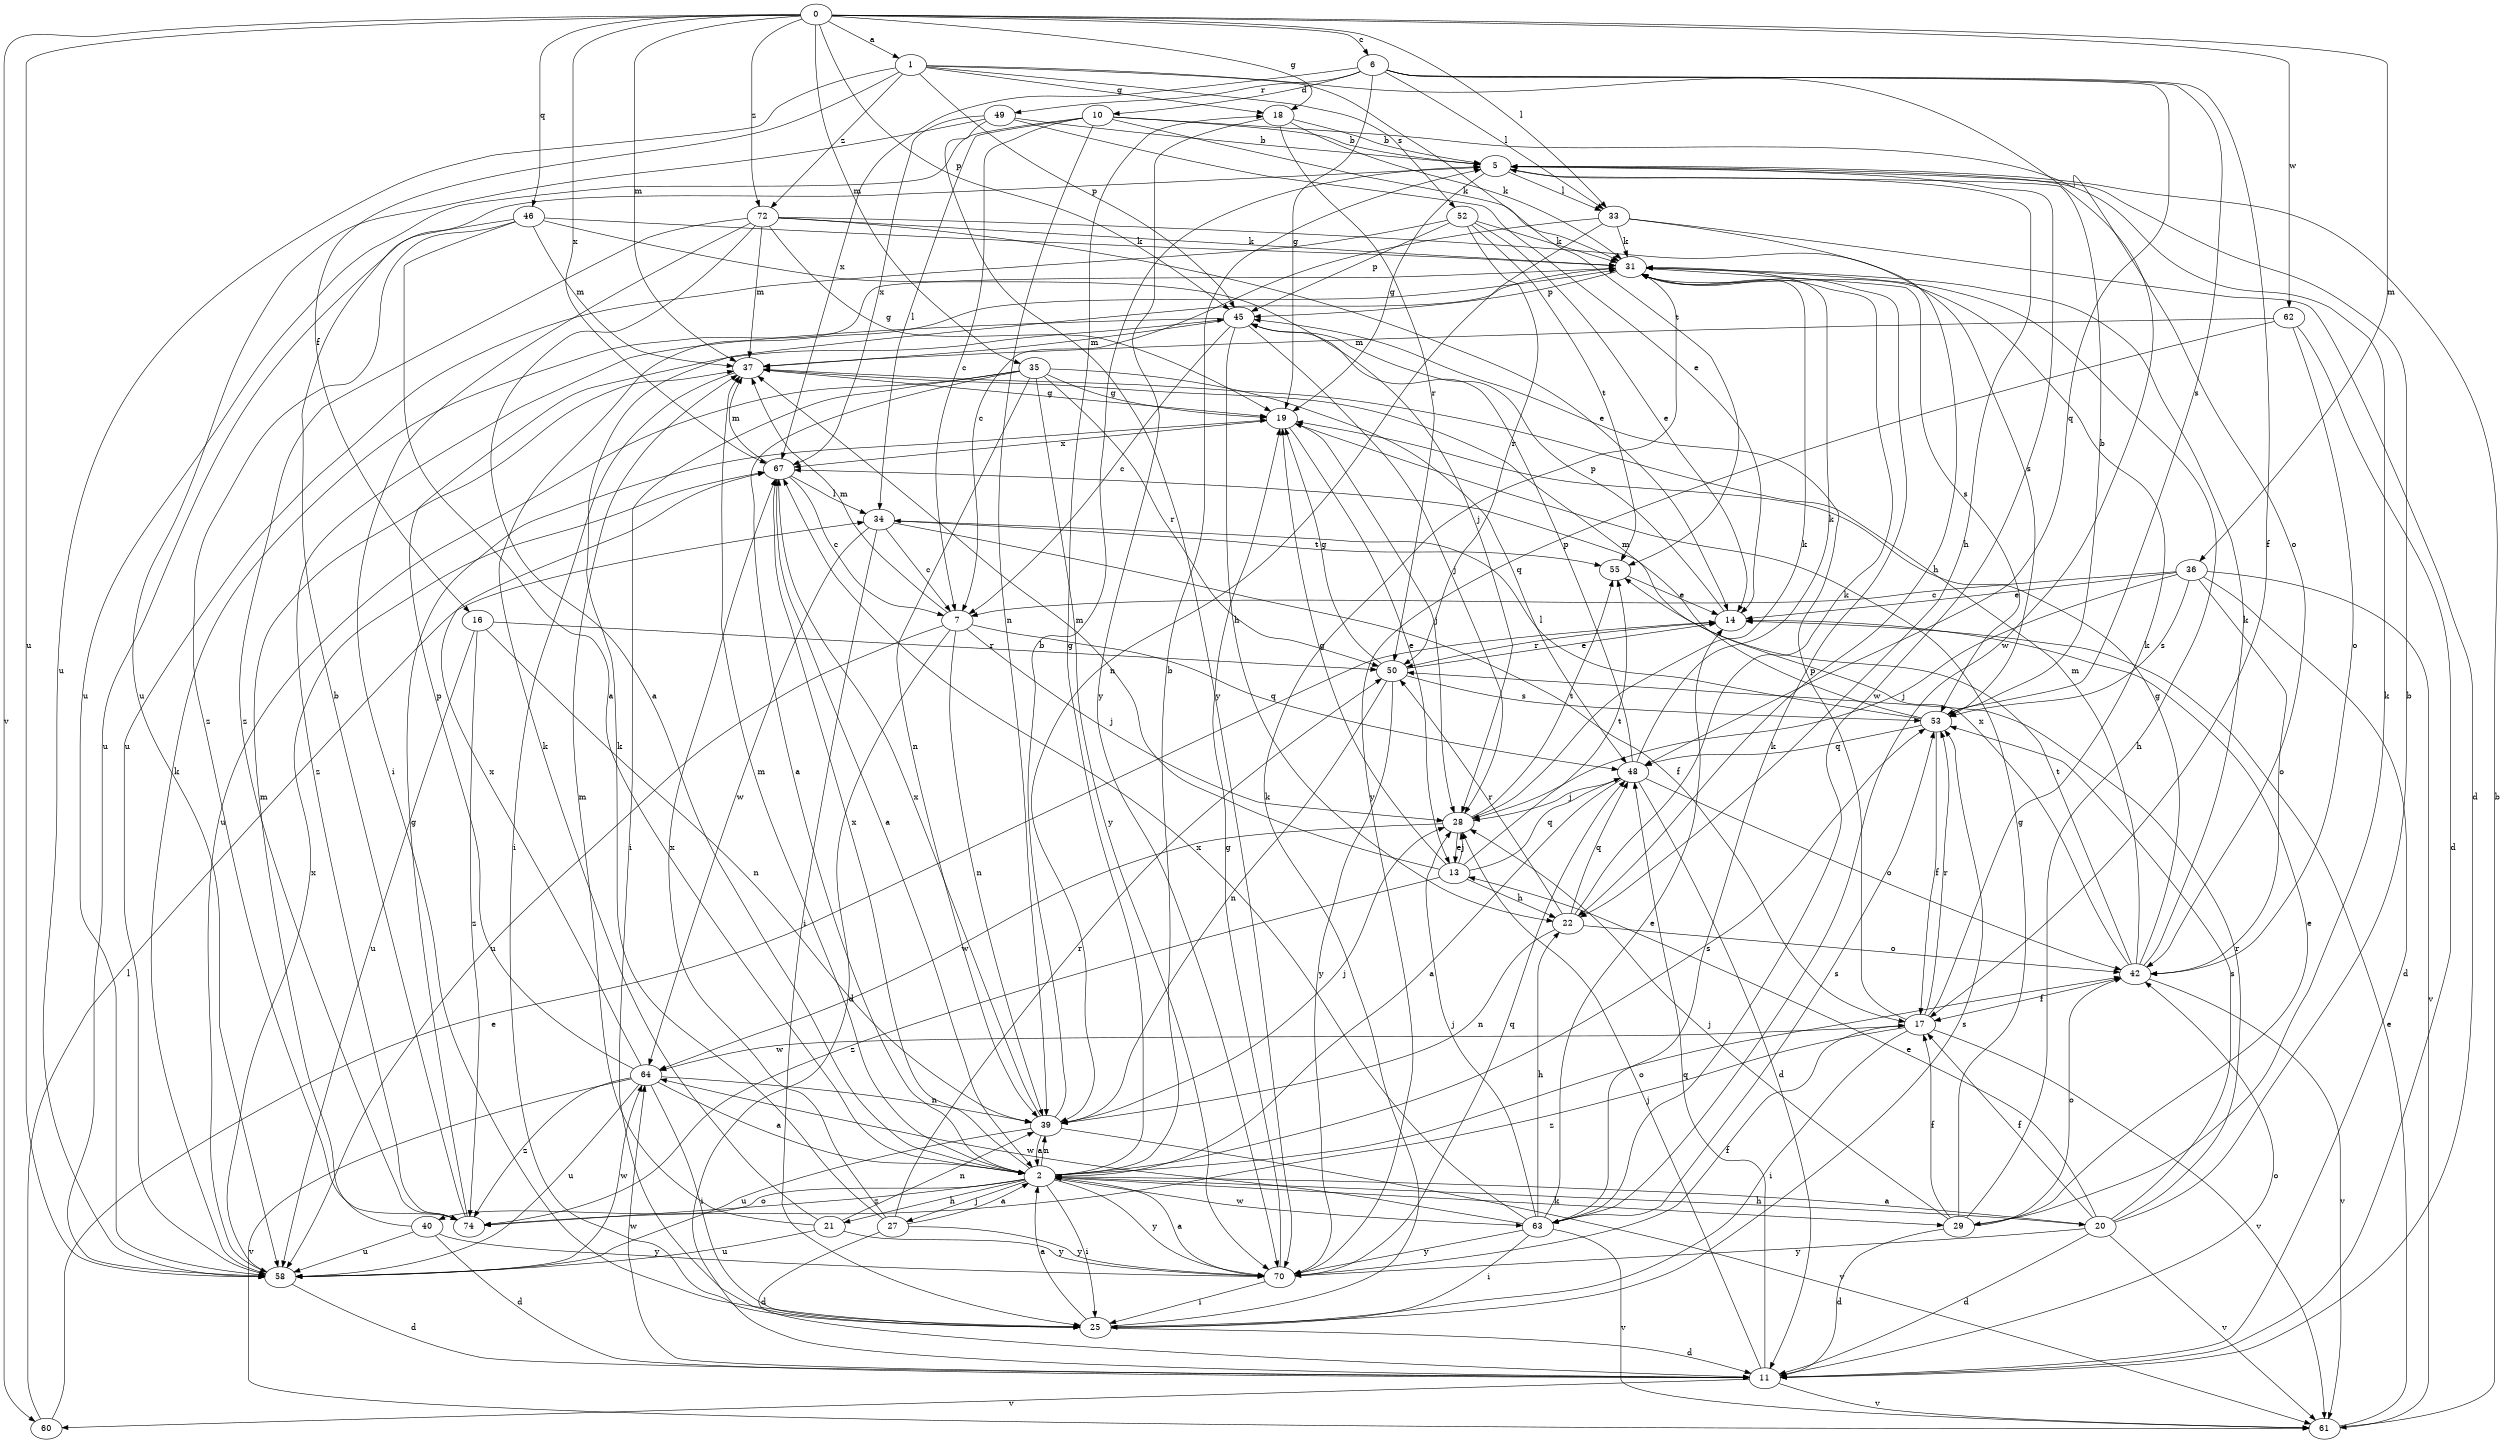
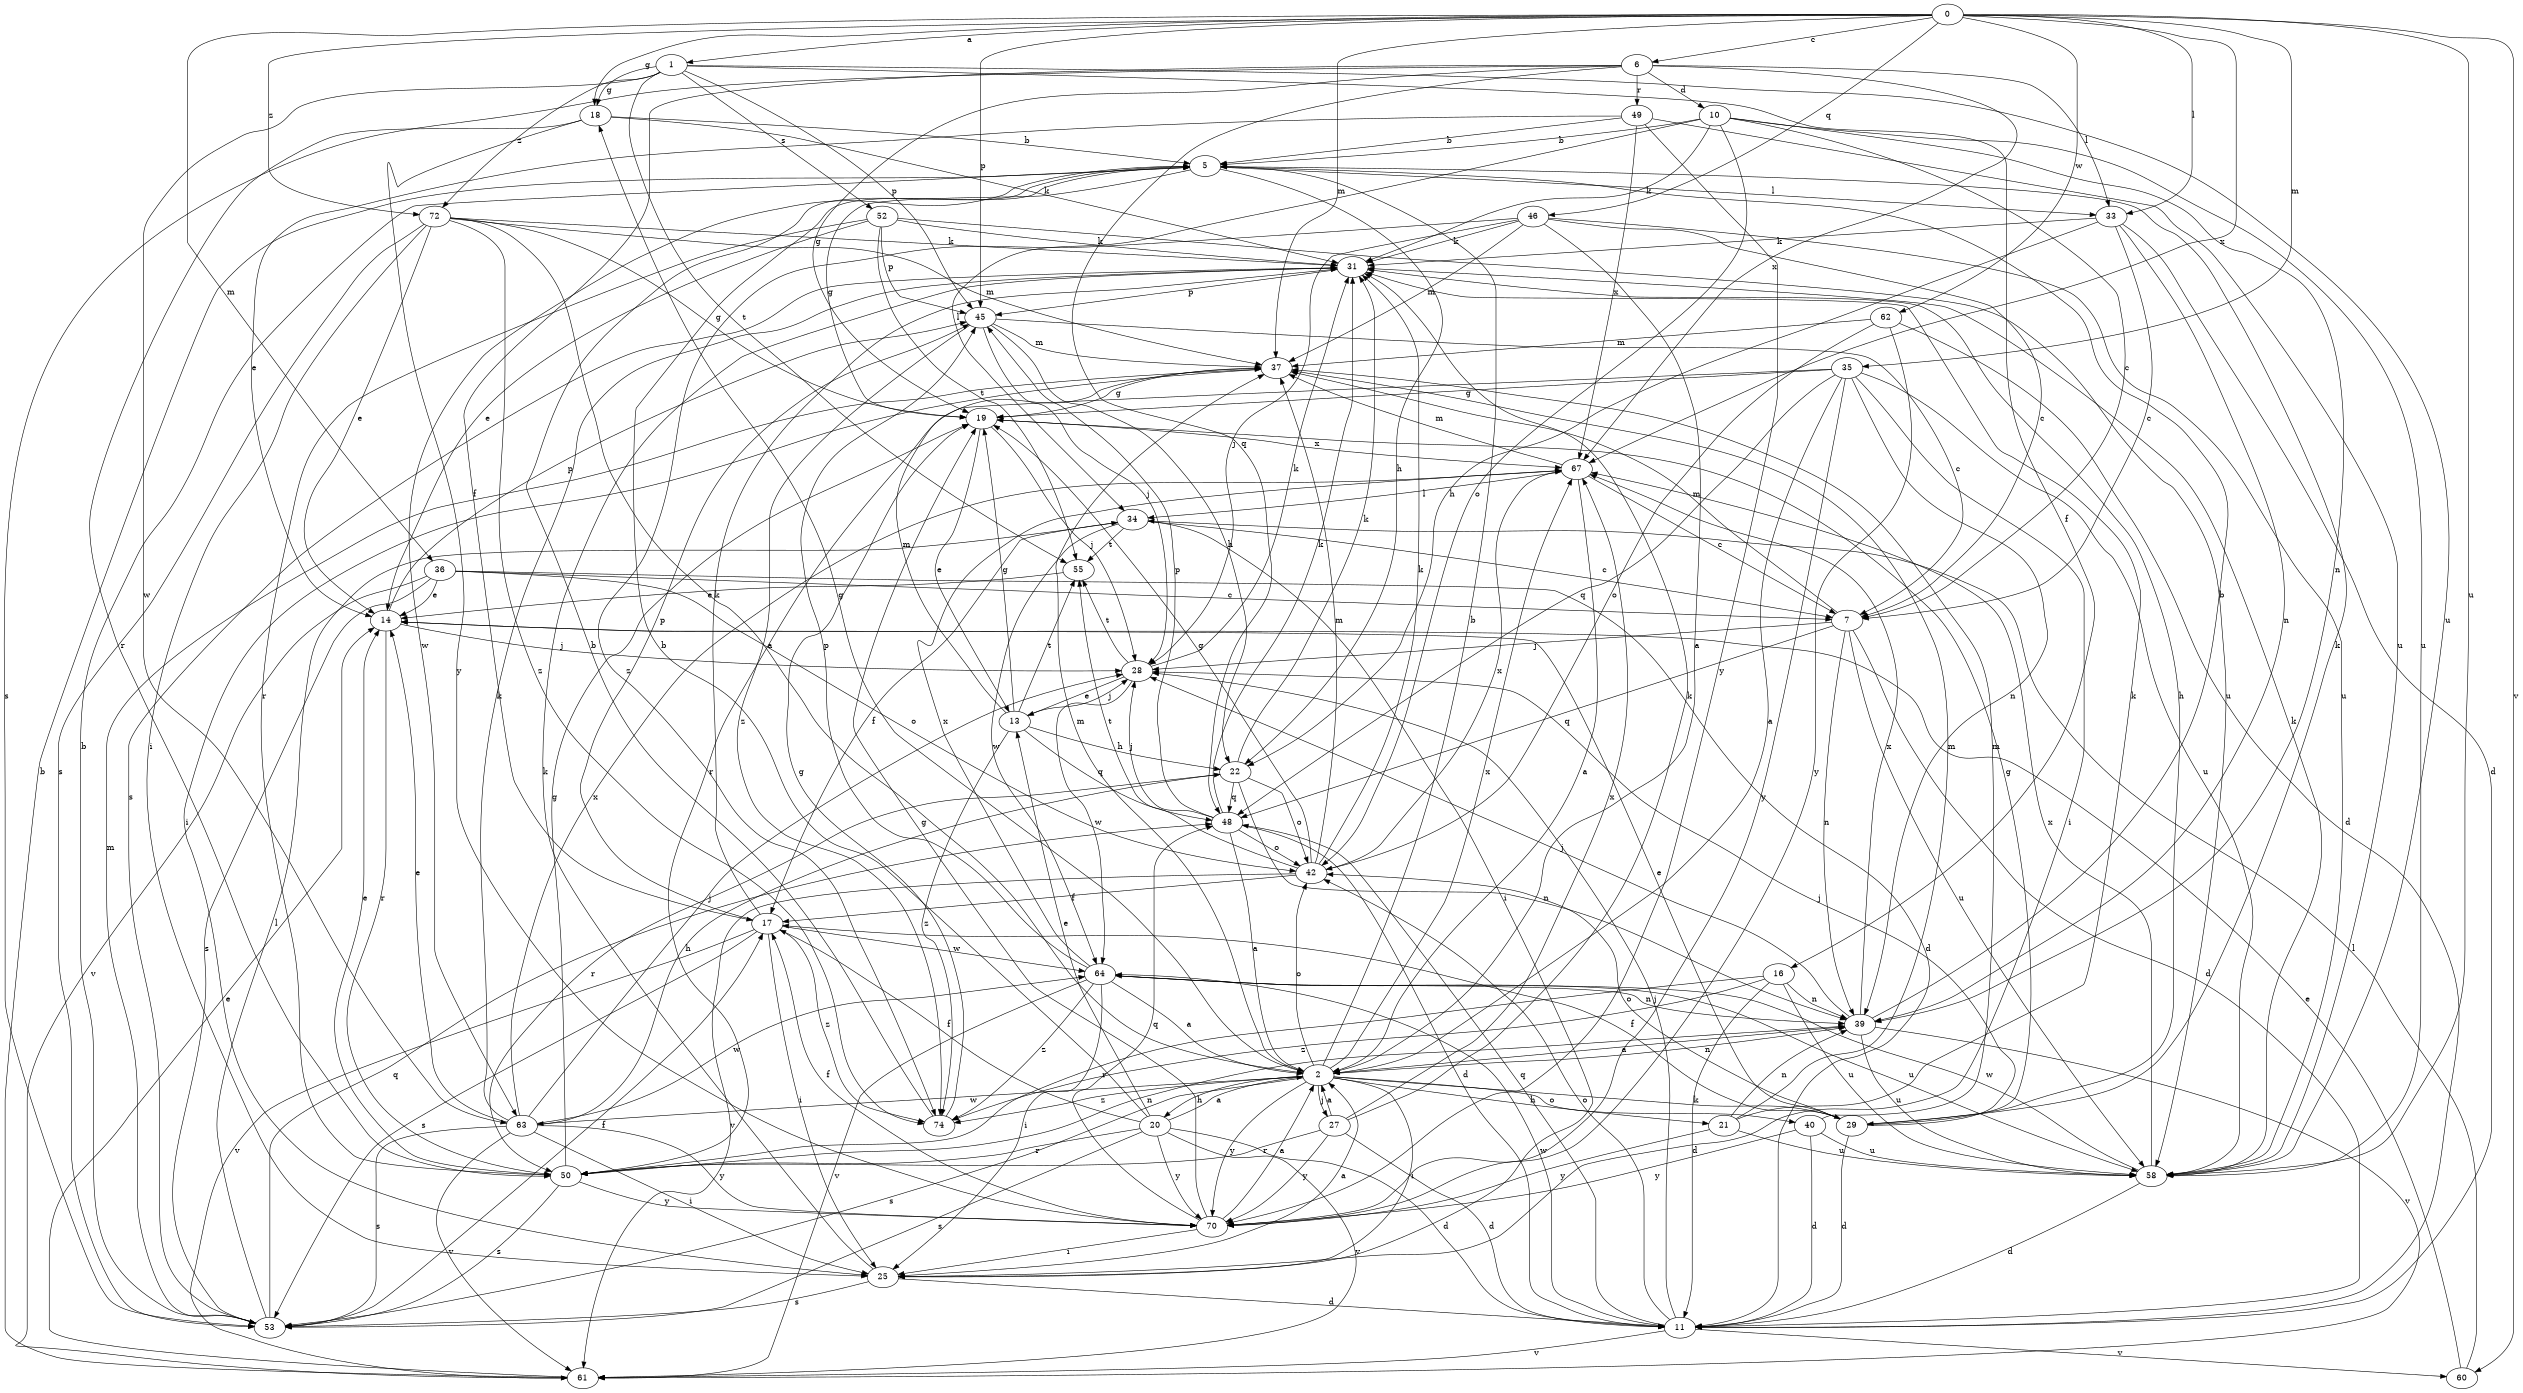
none -> (1967, 299)
(1799, 726) -> (739, 663)
(1946, 873) -> (424, 1126)
none -> (1692, 1126)
